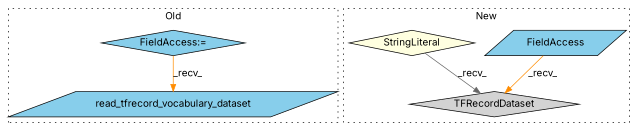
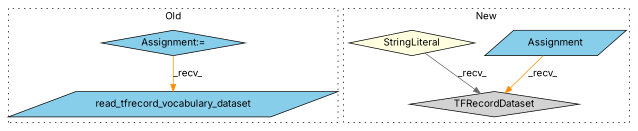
(173, 43) -> (173, 43)
(556, 43) -> (556, 43)
